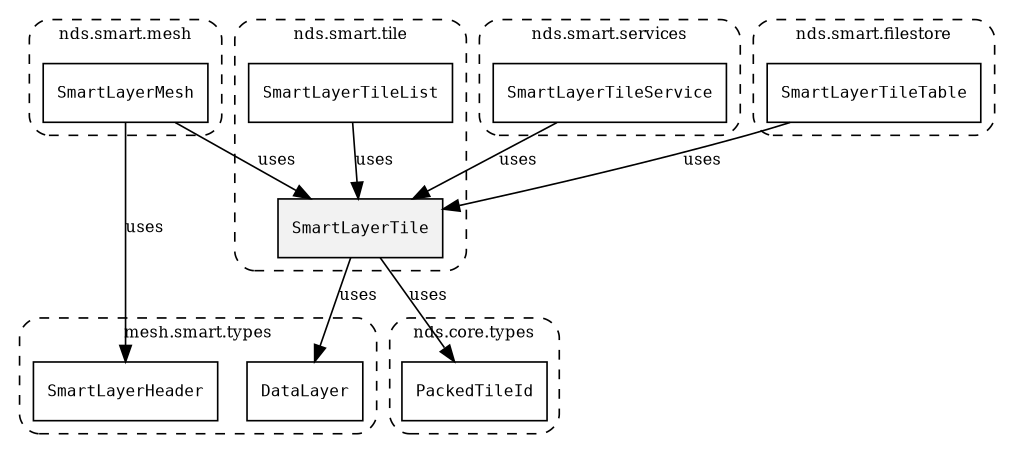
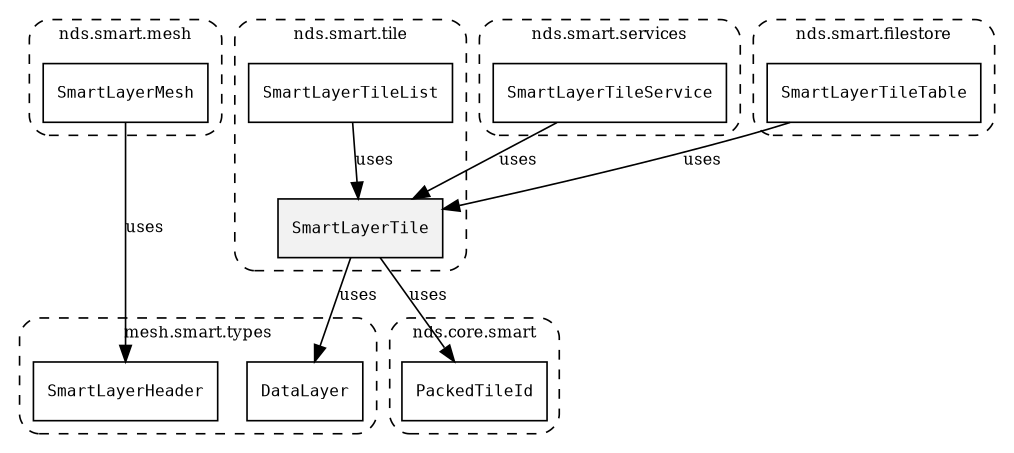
(245, 162) -> none
(474, 333) -> (474, 333)
